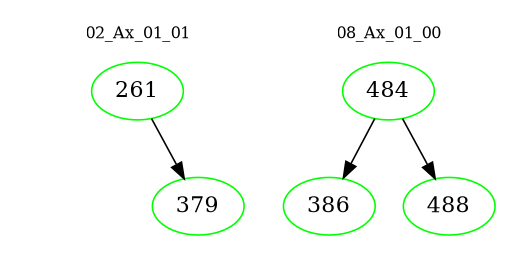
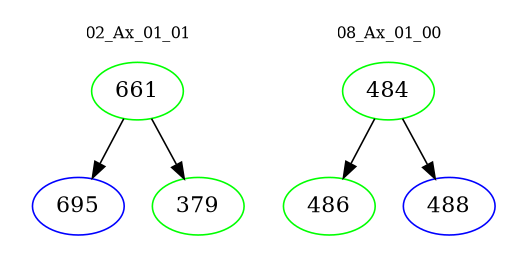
(137, 91) -> (137, 91)
none -> (78, 206)
(329, 206) -> (329, 206)
(449, 206) -> (449, 206)
